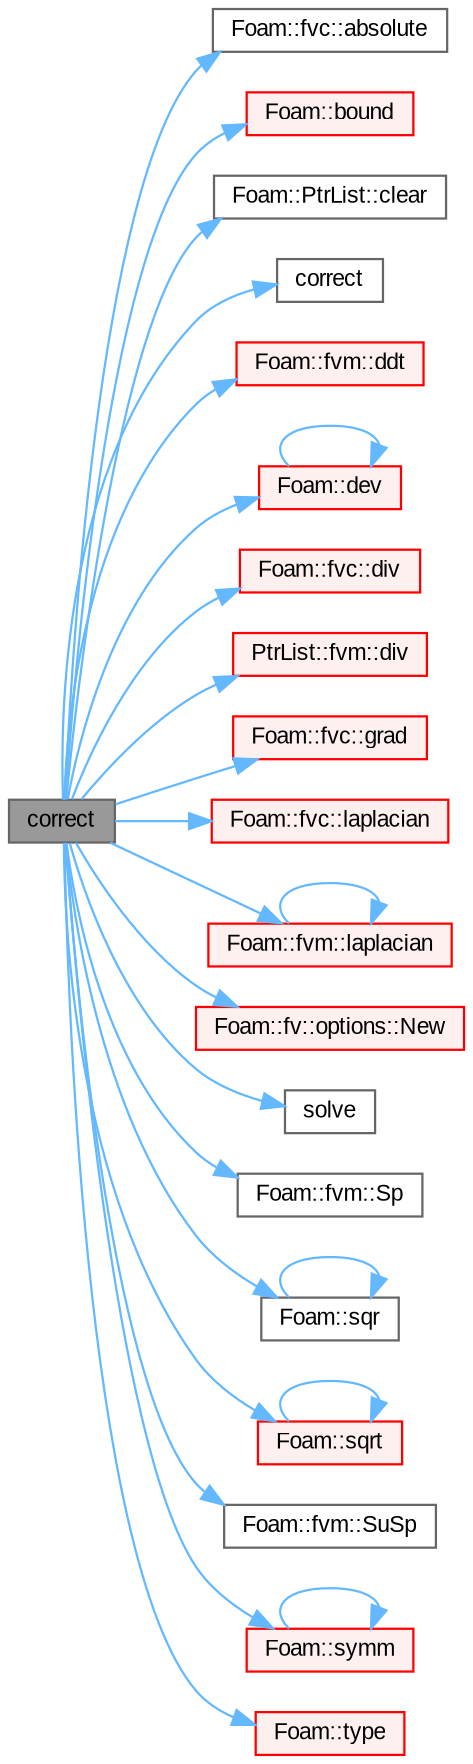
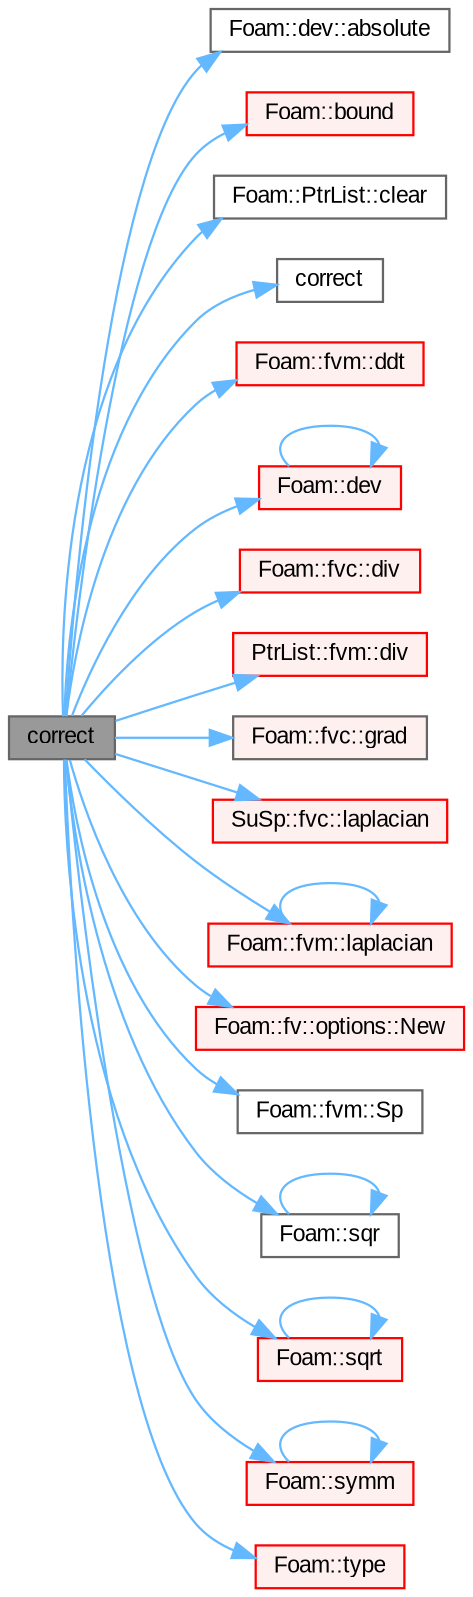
(330, 30) -> (330, 30)
(330, 738) -> (330, 738)
(330, 821) -> (330, 821)
(330, 1112) -> none
(330, 1526) -> none
